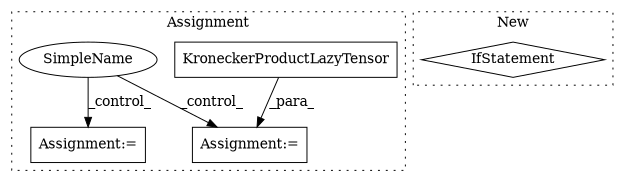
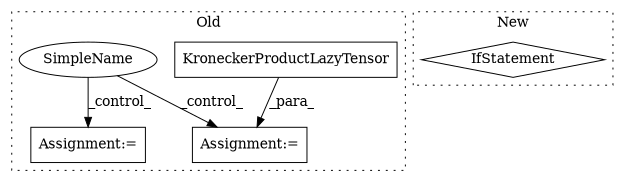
(209, 23) -> (209, 23)
